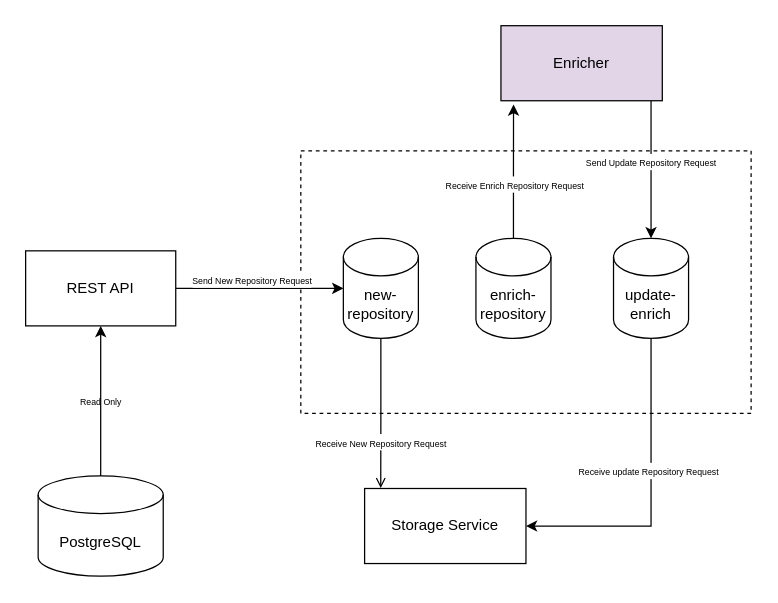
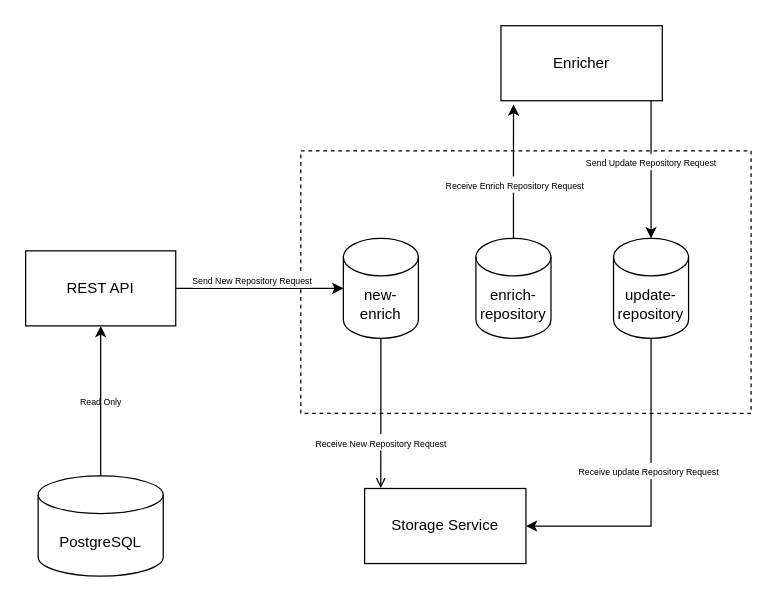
(581, 63) -> (581, 63)
(381, 304) -> (381, 304)
(651, 304) -> (651, 304)
